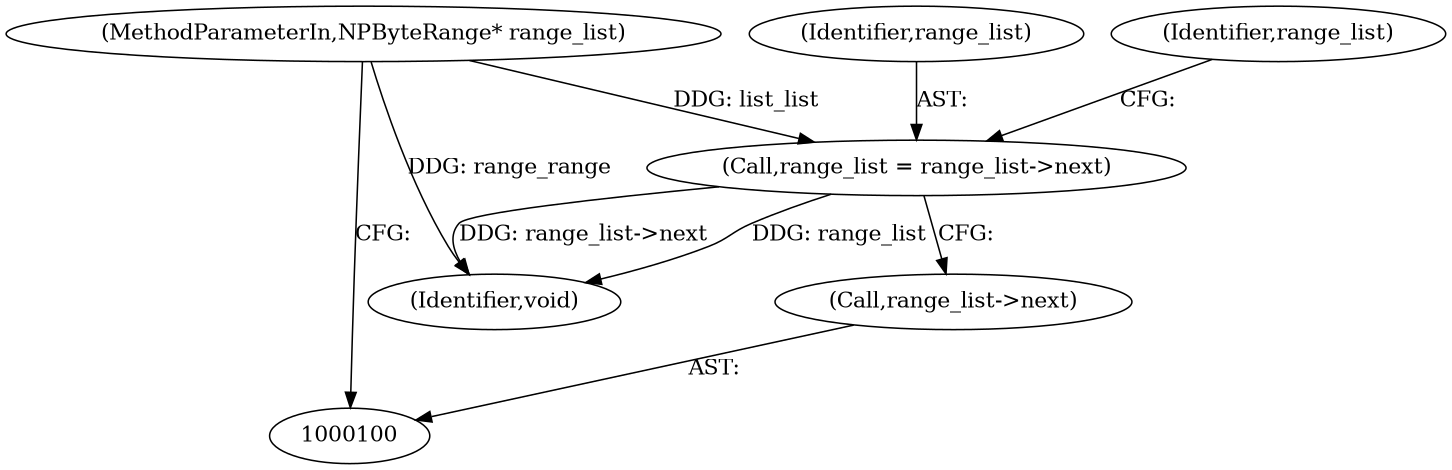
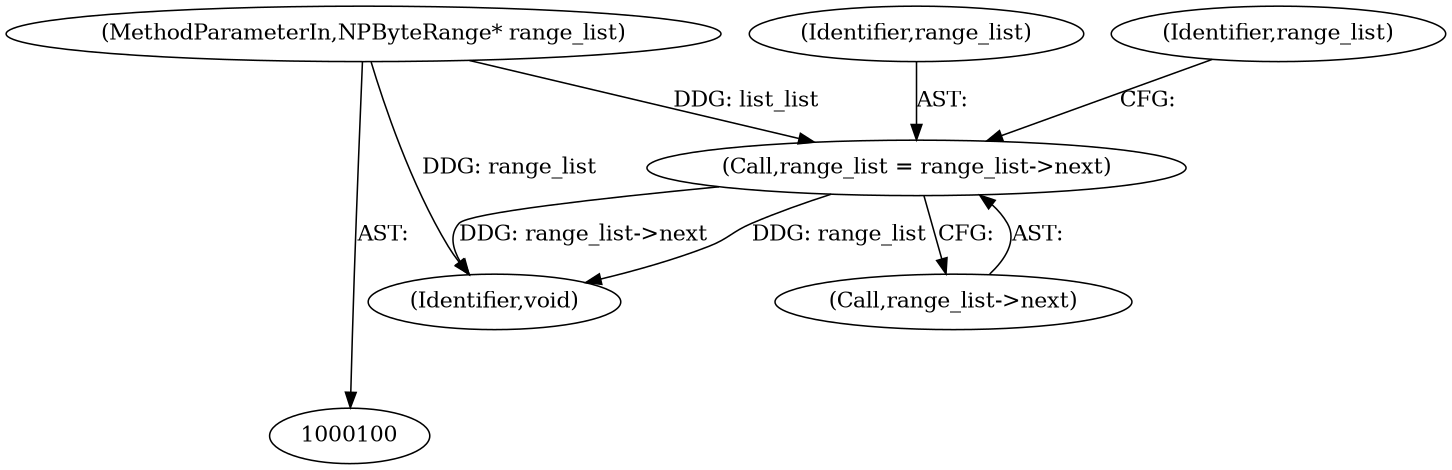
(510, 168) -> (510, 168)
(387, 235) -> (387, 235)
(643, 371) -> (1011, 240)
